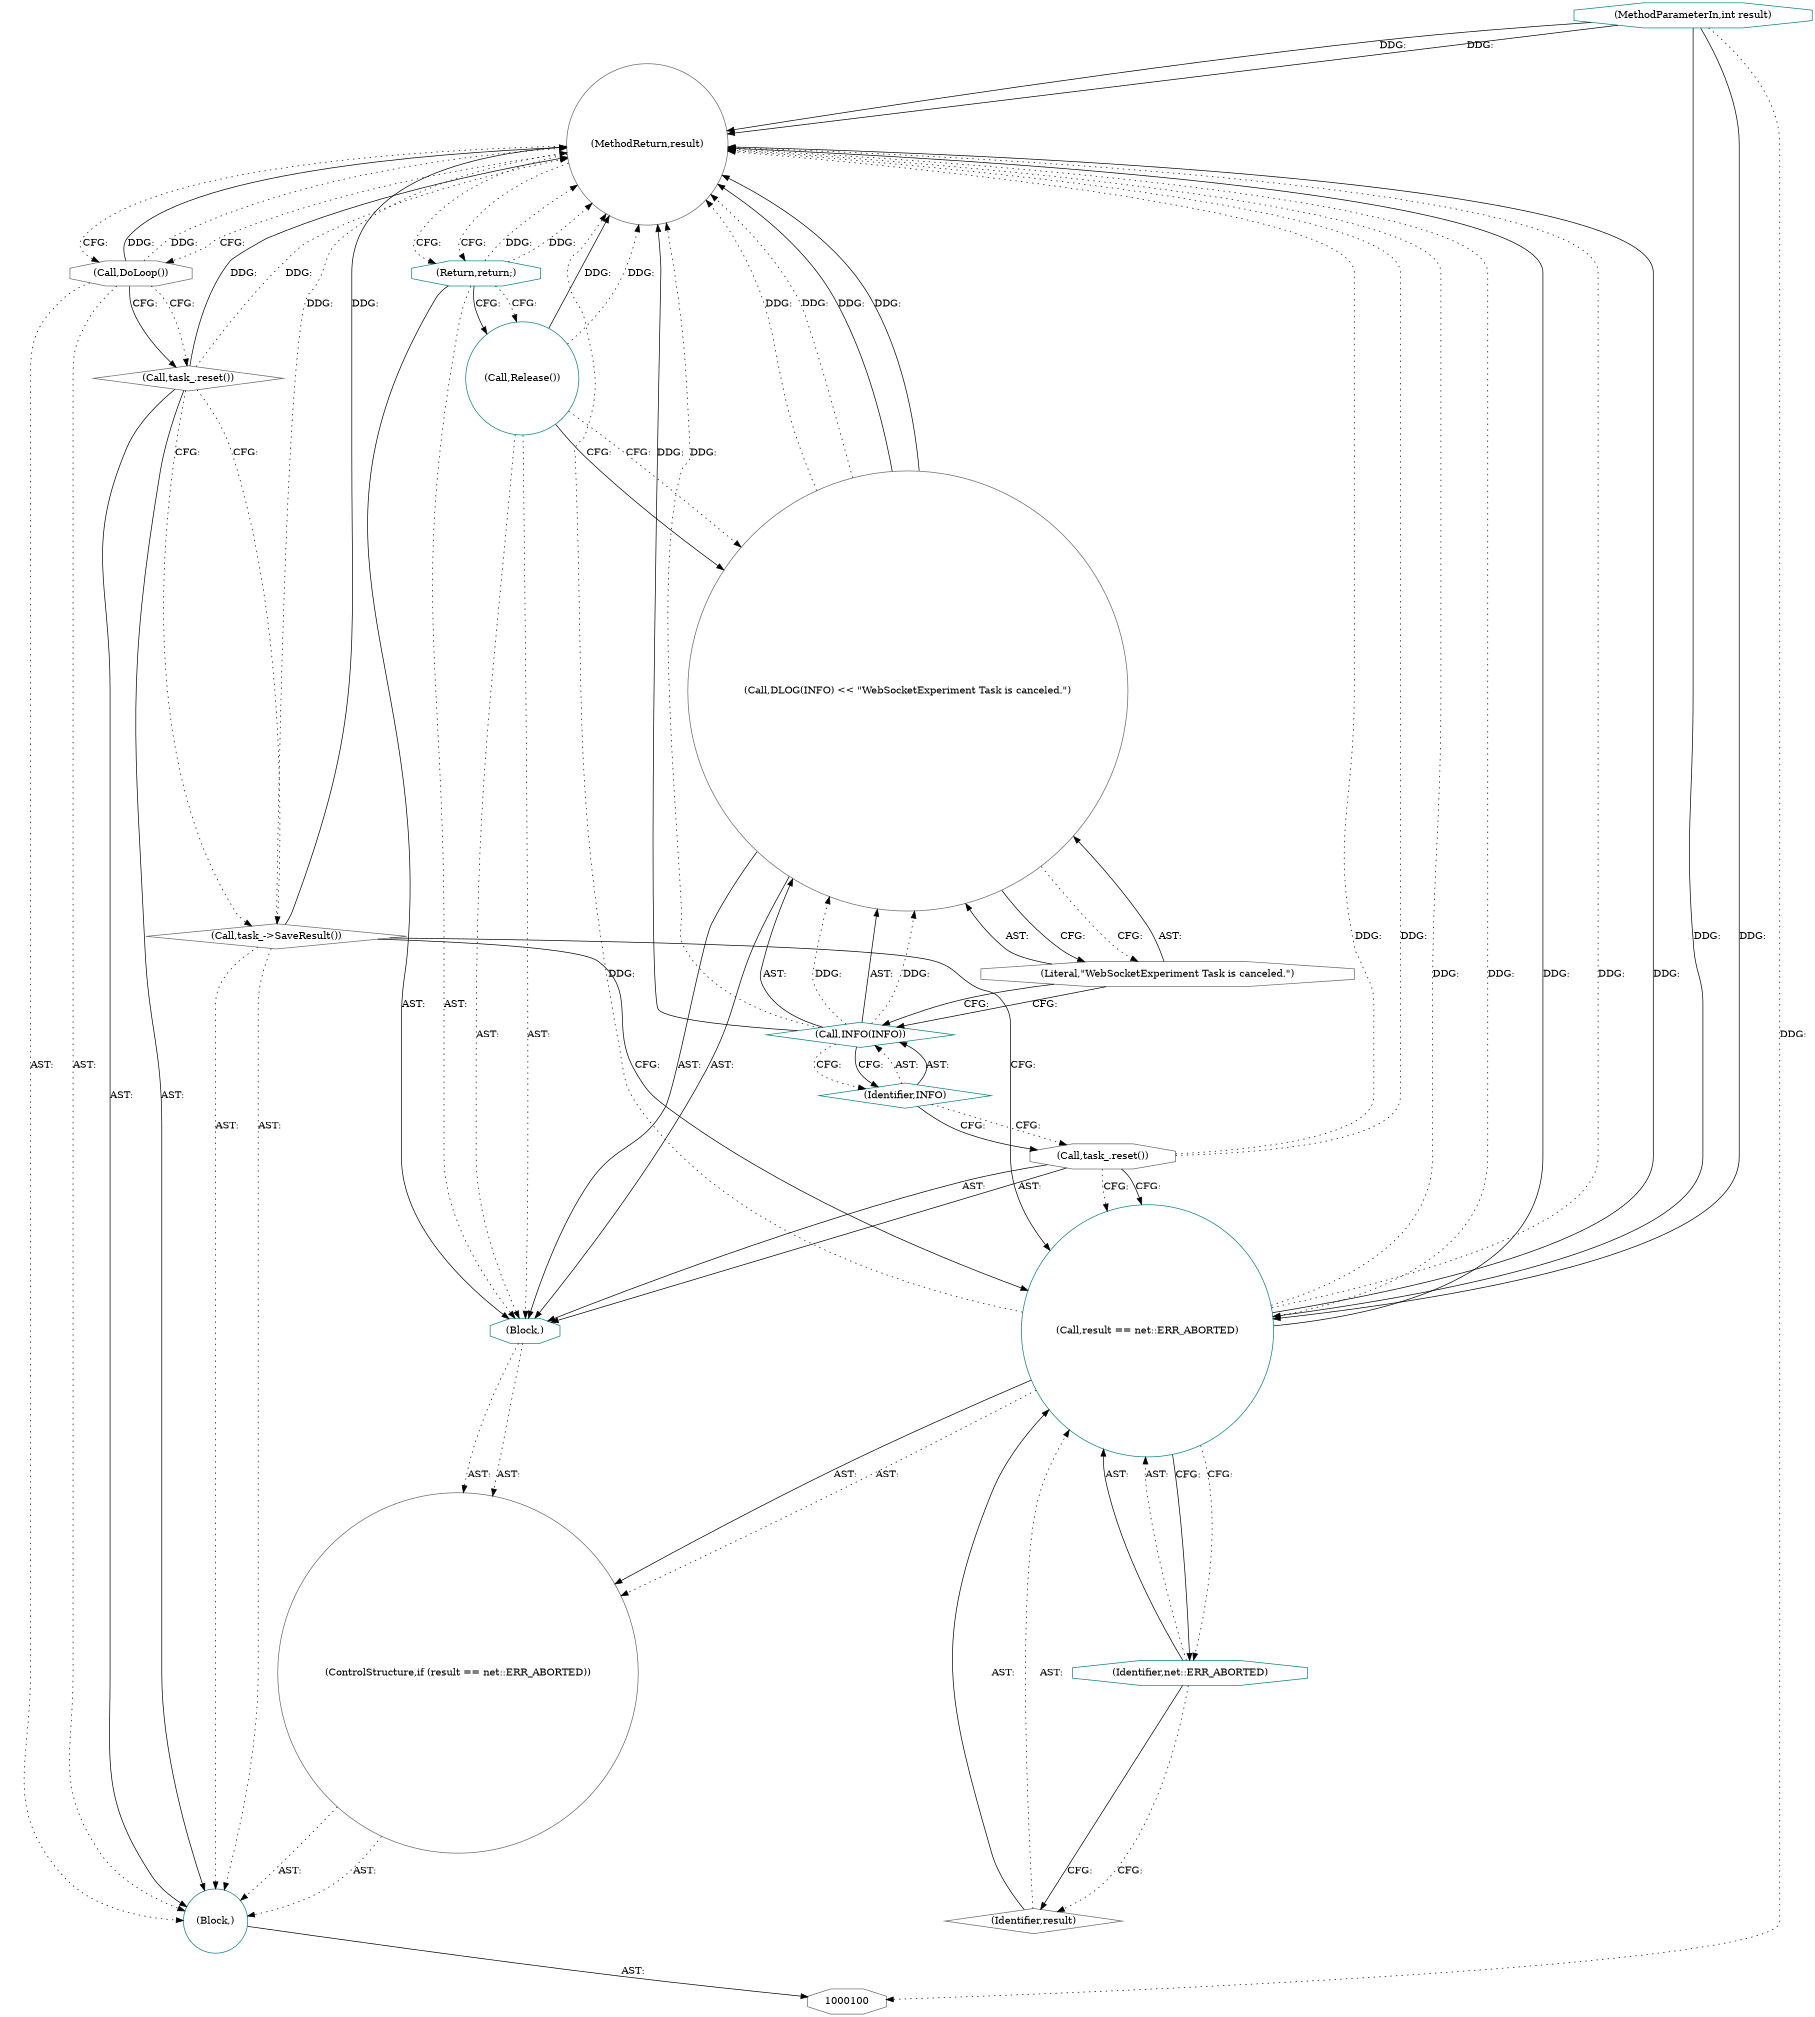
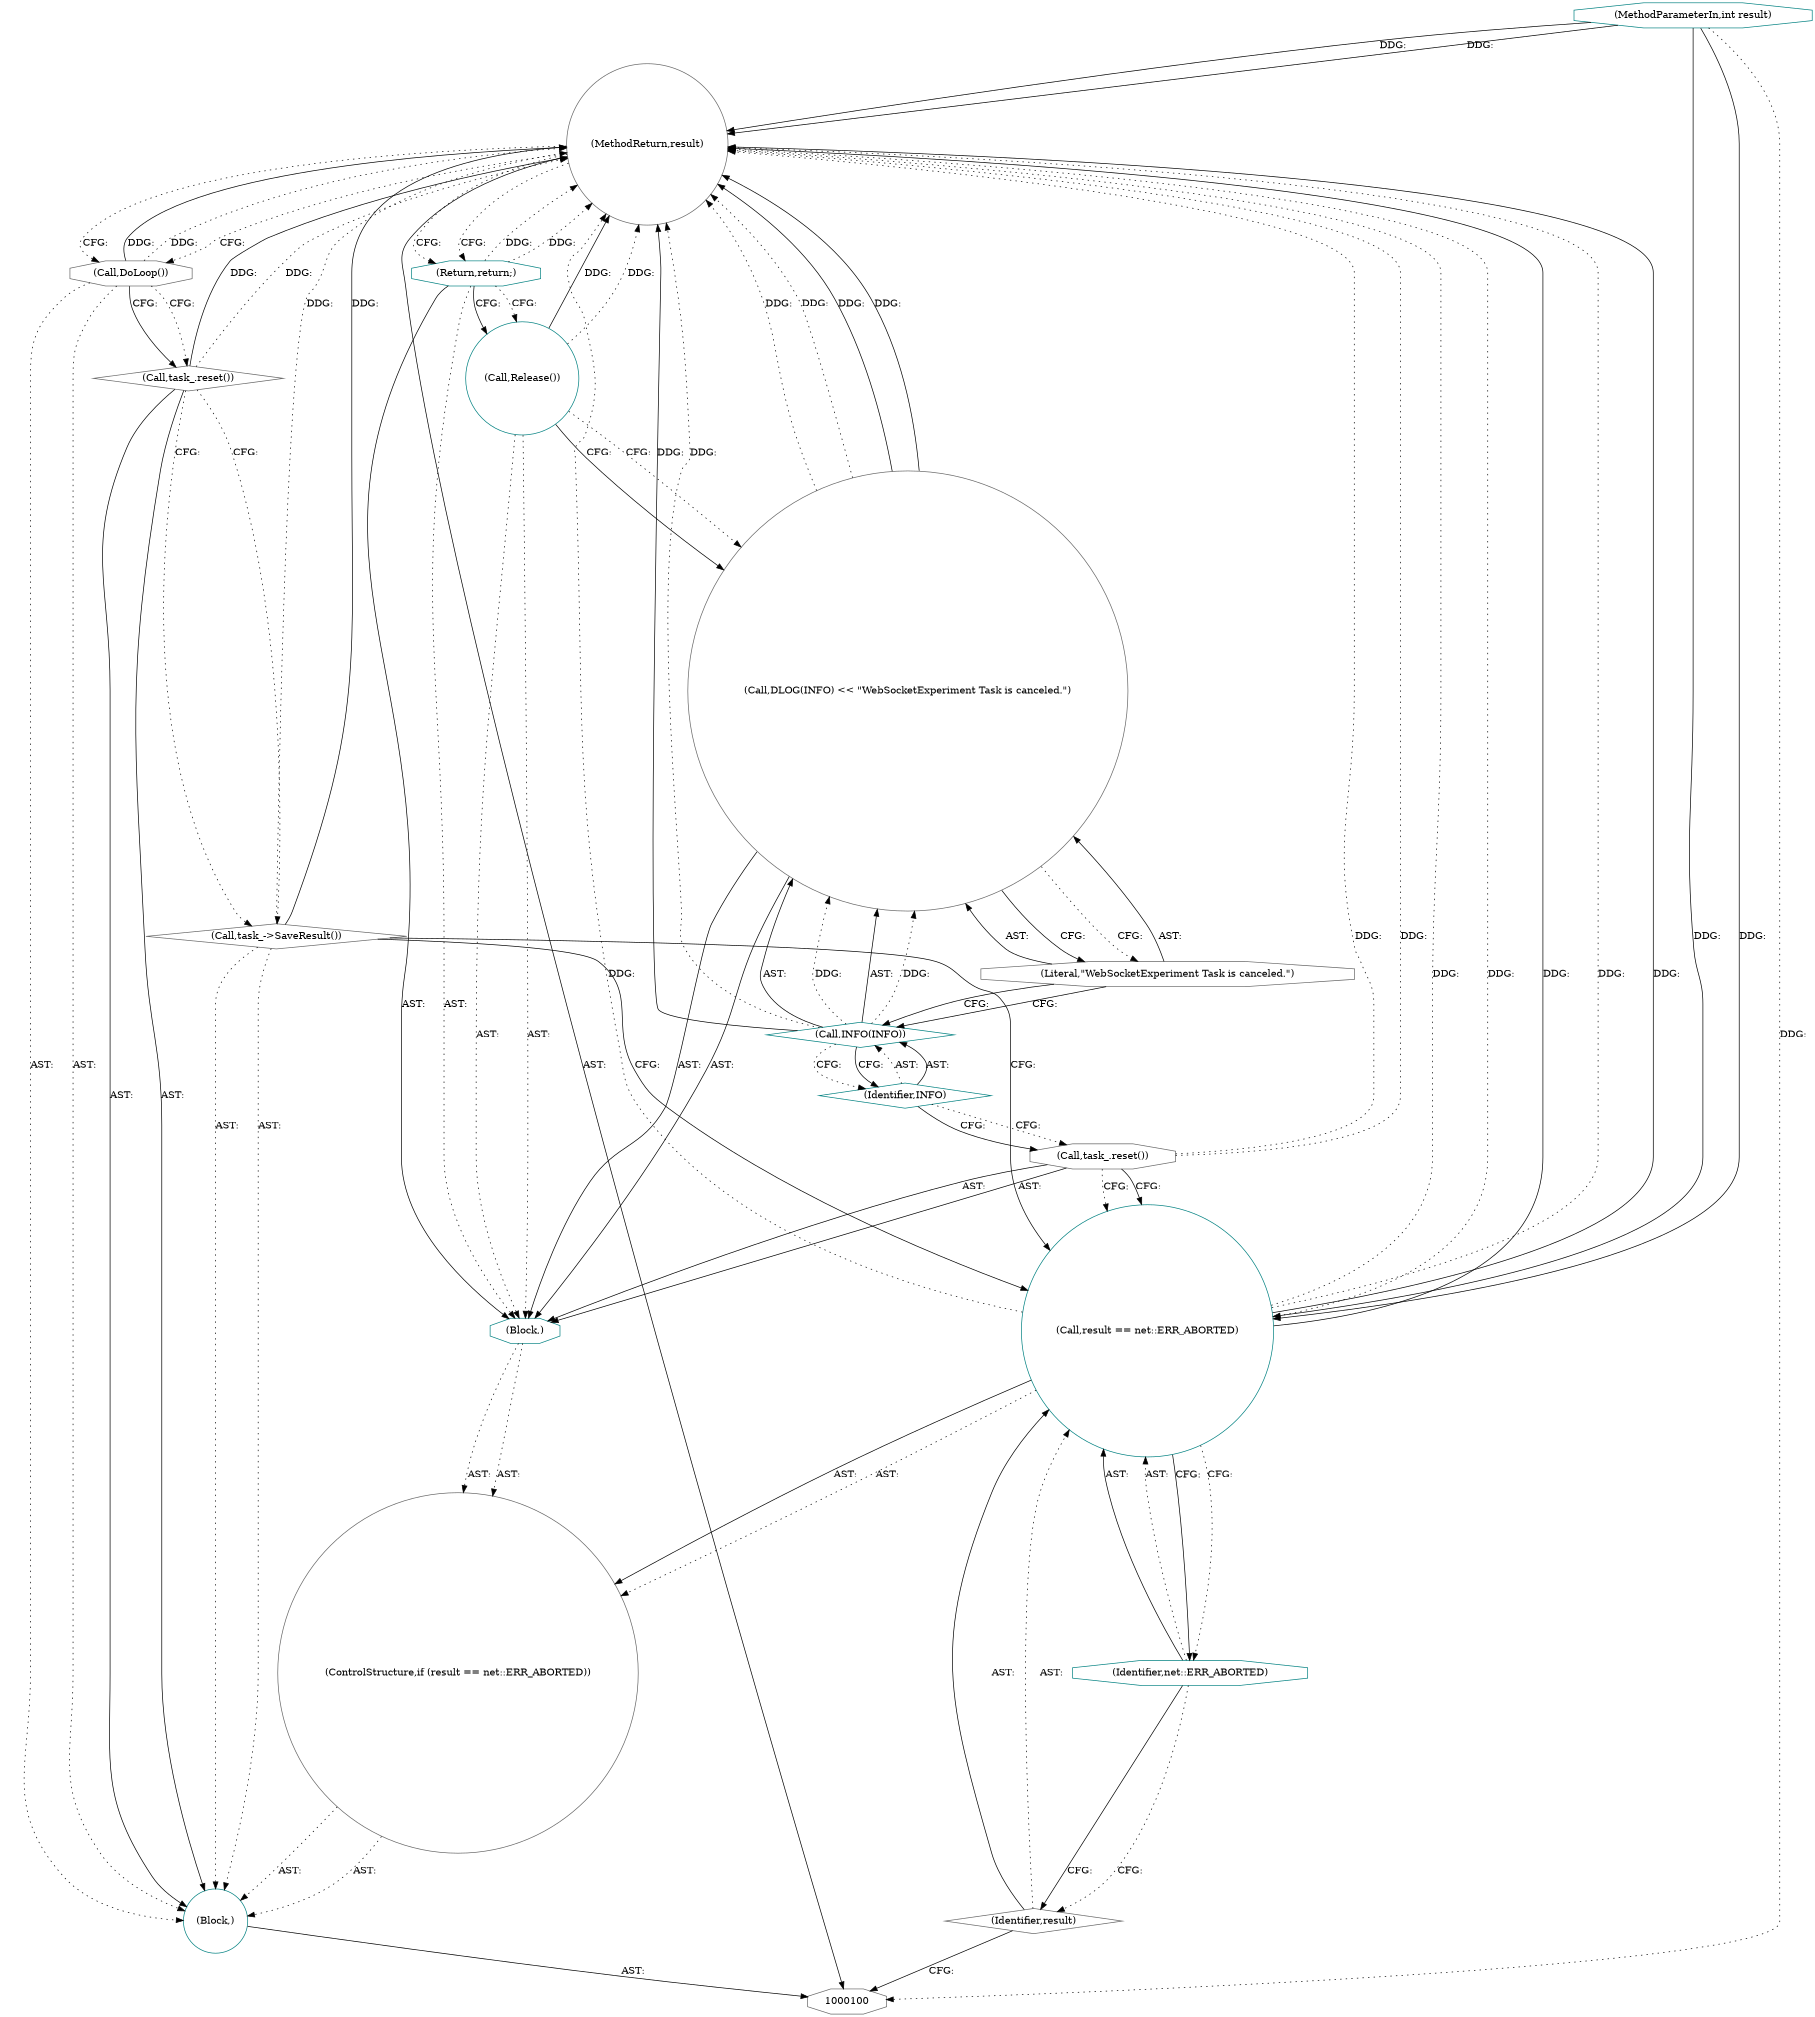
none -> (573, 1028)
none -> (945, 1959)
